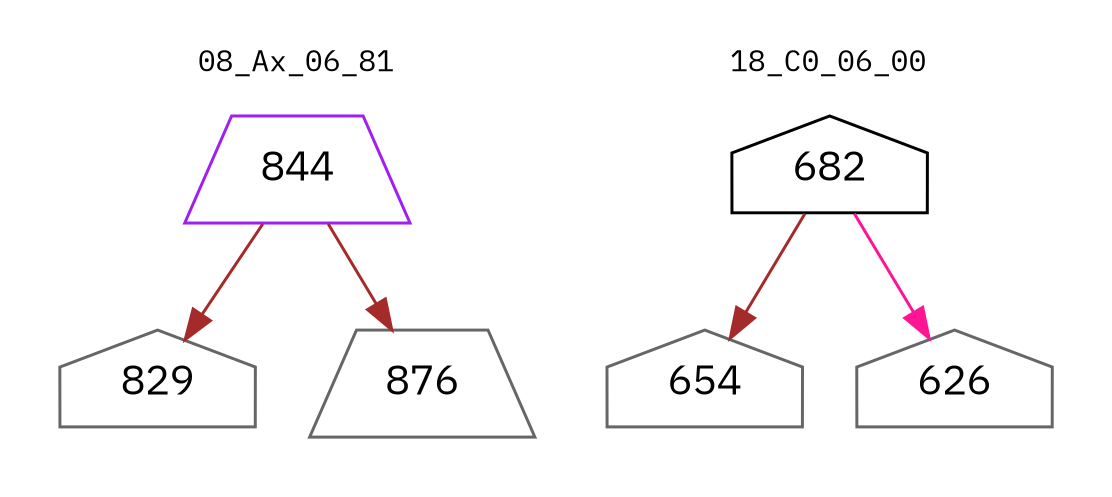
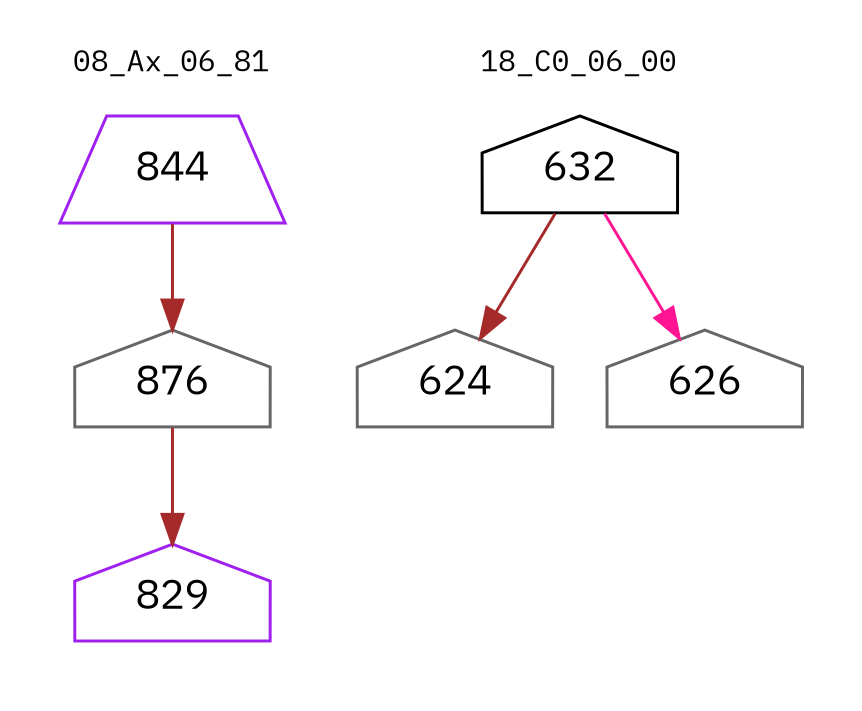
(830, 169) -> (580, 169)
(232, 269) -> (172, 471)
(158, 384) -> (172, 598)
(422, 384) -> (172, 384)
(705, 384) -> (455, 384)
